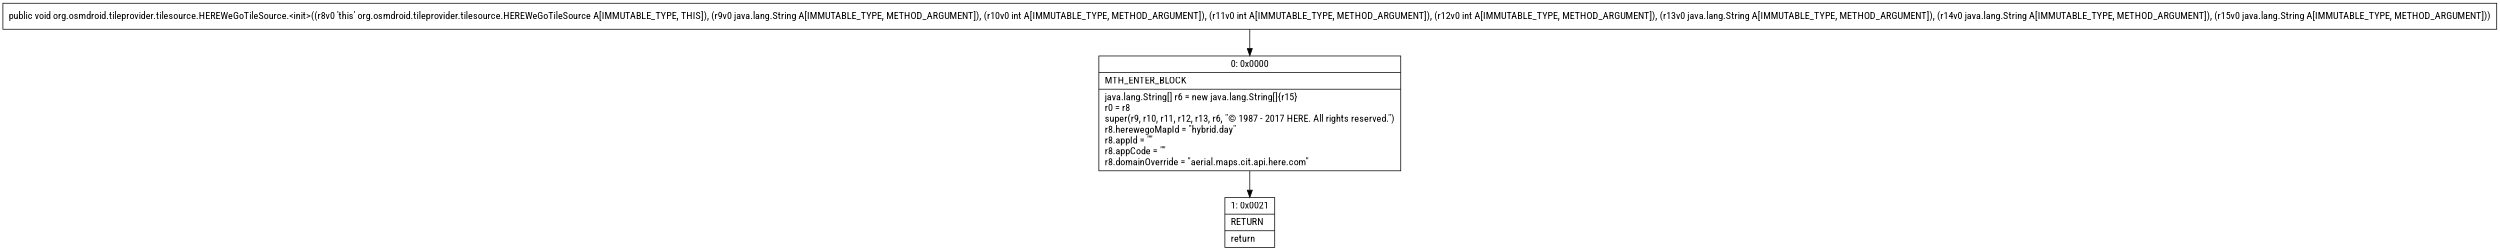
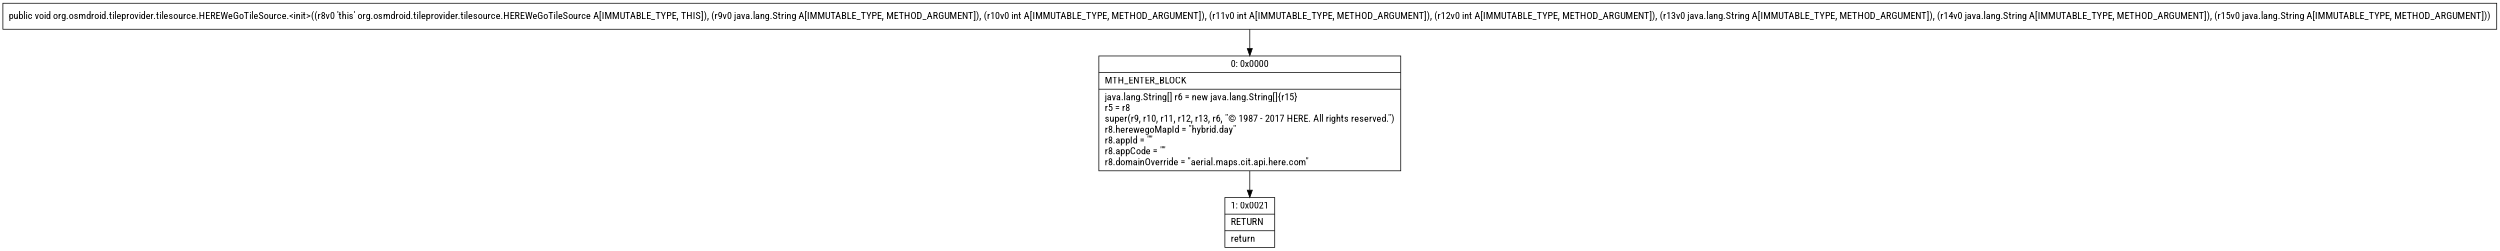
(1118, 108) -> (1118, 108)
